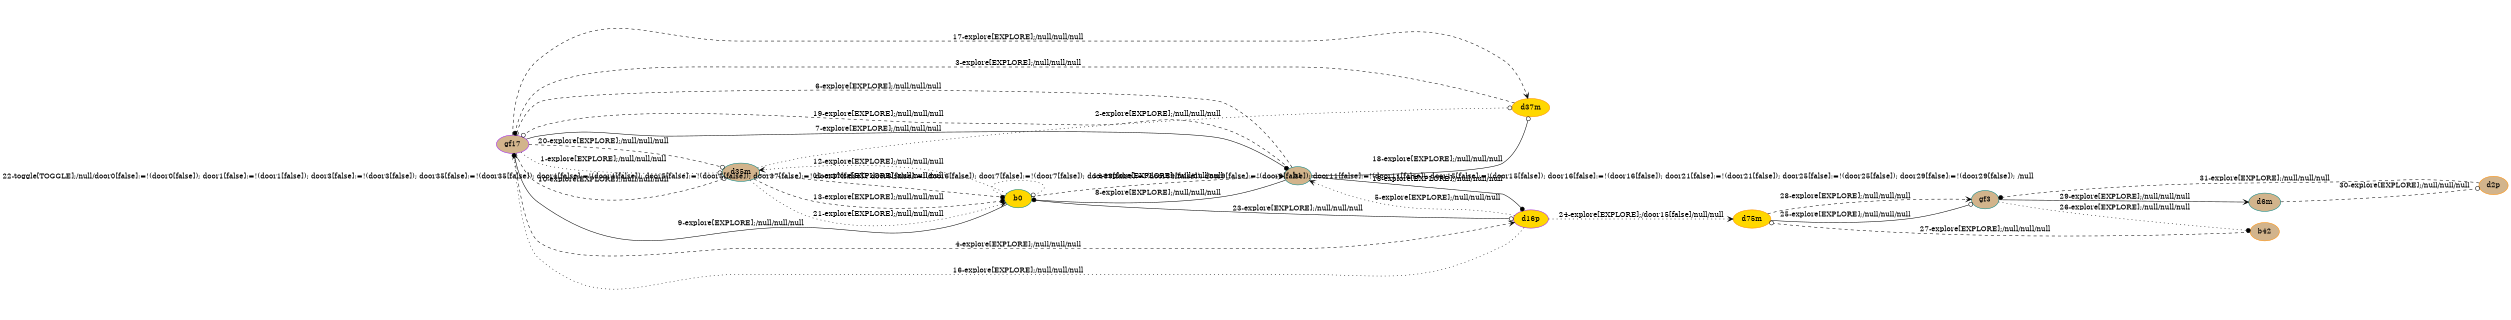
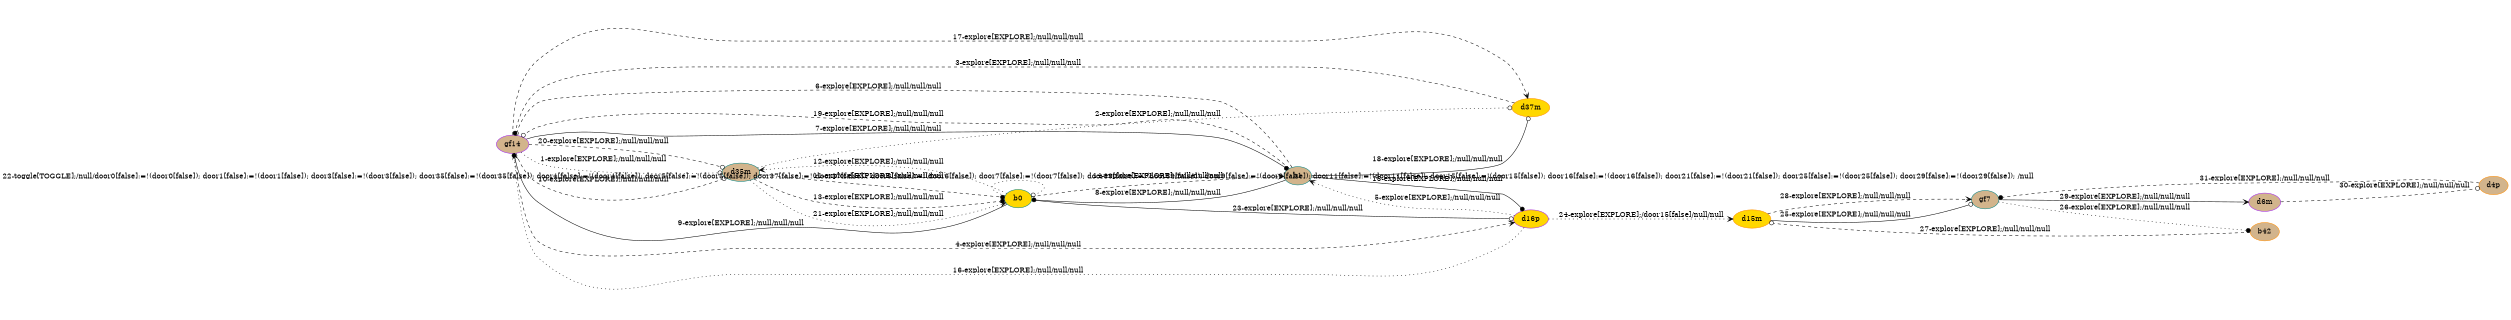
(513, 144) -> (513, 144)
(2494, 185) -> (2494, 185)
(1985, 200) -> (1985, 200)
(2265, 202) -> (2265, 202)
(1752, 219) -> (1752, 219)
